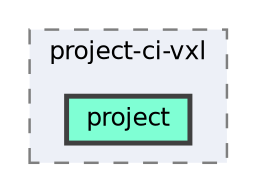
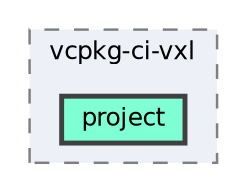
(128, 53) -> (123, 53)
